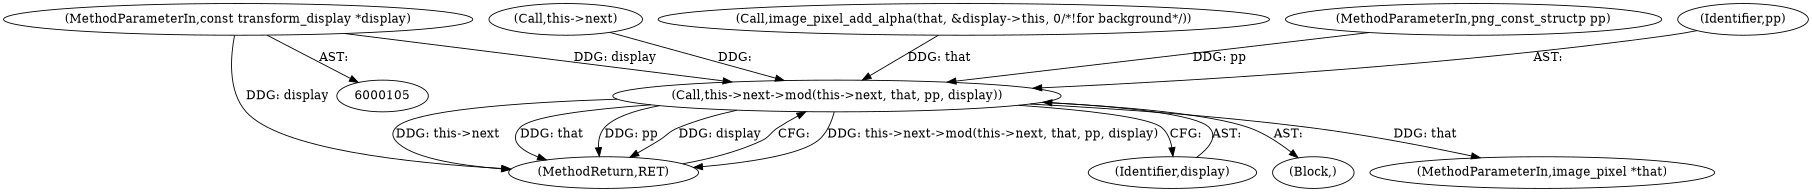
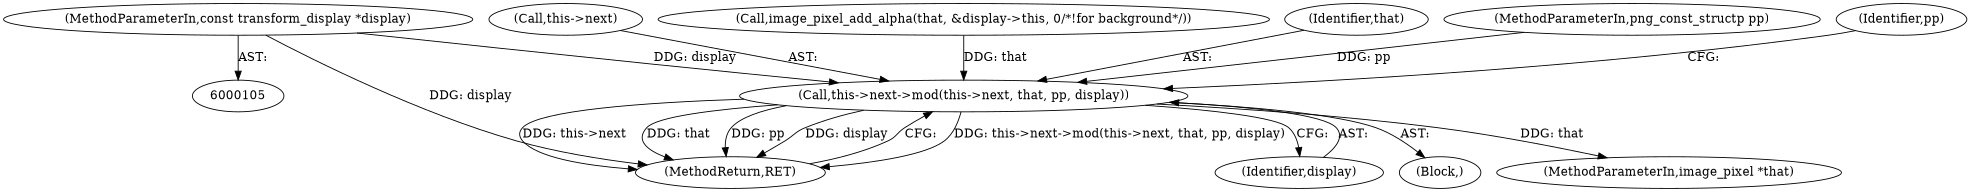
none -> (1356, 19)
(737, 58) -> (805, 58)
(1550, 58) -> (1706, 58)
